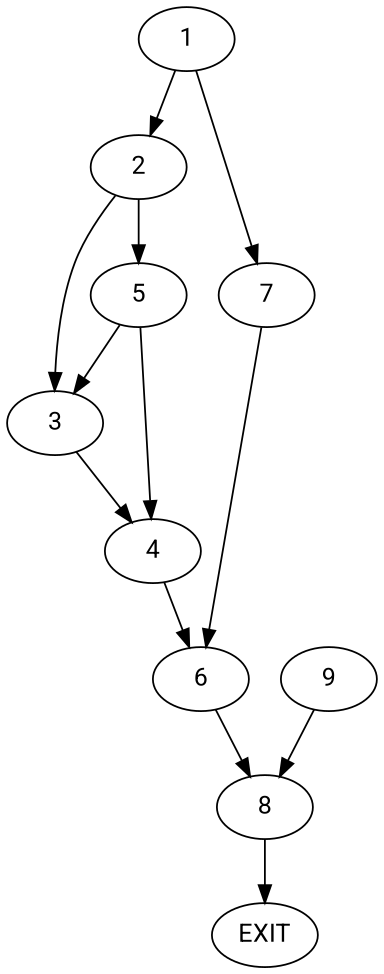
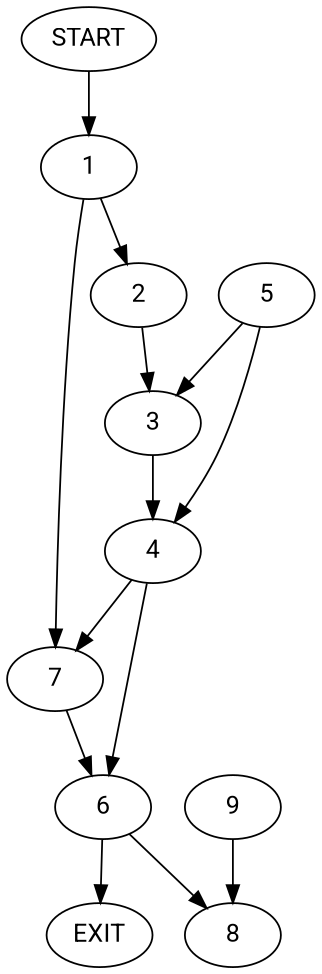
none -> (89, 39)
(139, 222) -> none
none -> (110, 608)
(265, 862) -> (102, 862)
